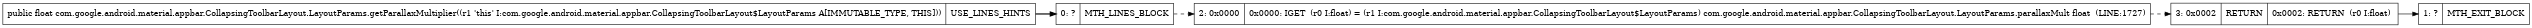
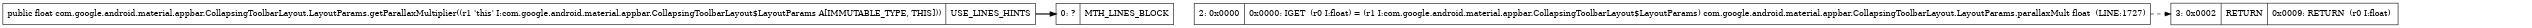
(1181, 14) -> none
(2333, 14) -> (2333, 14)
(2474, 14) -> none
